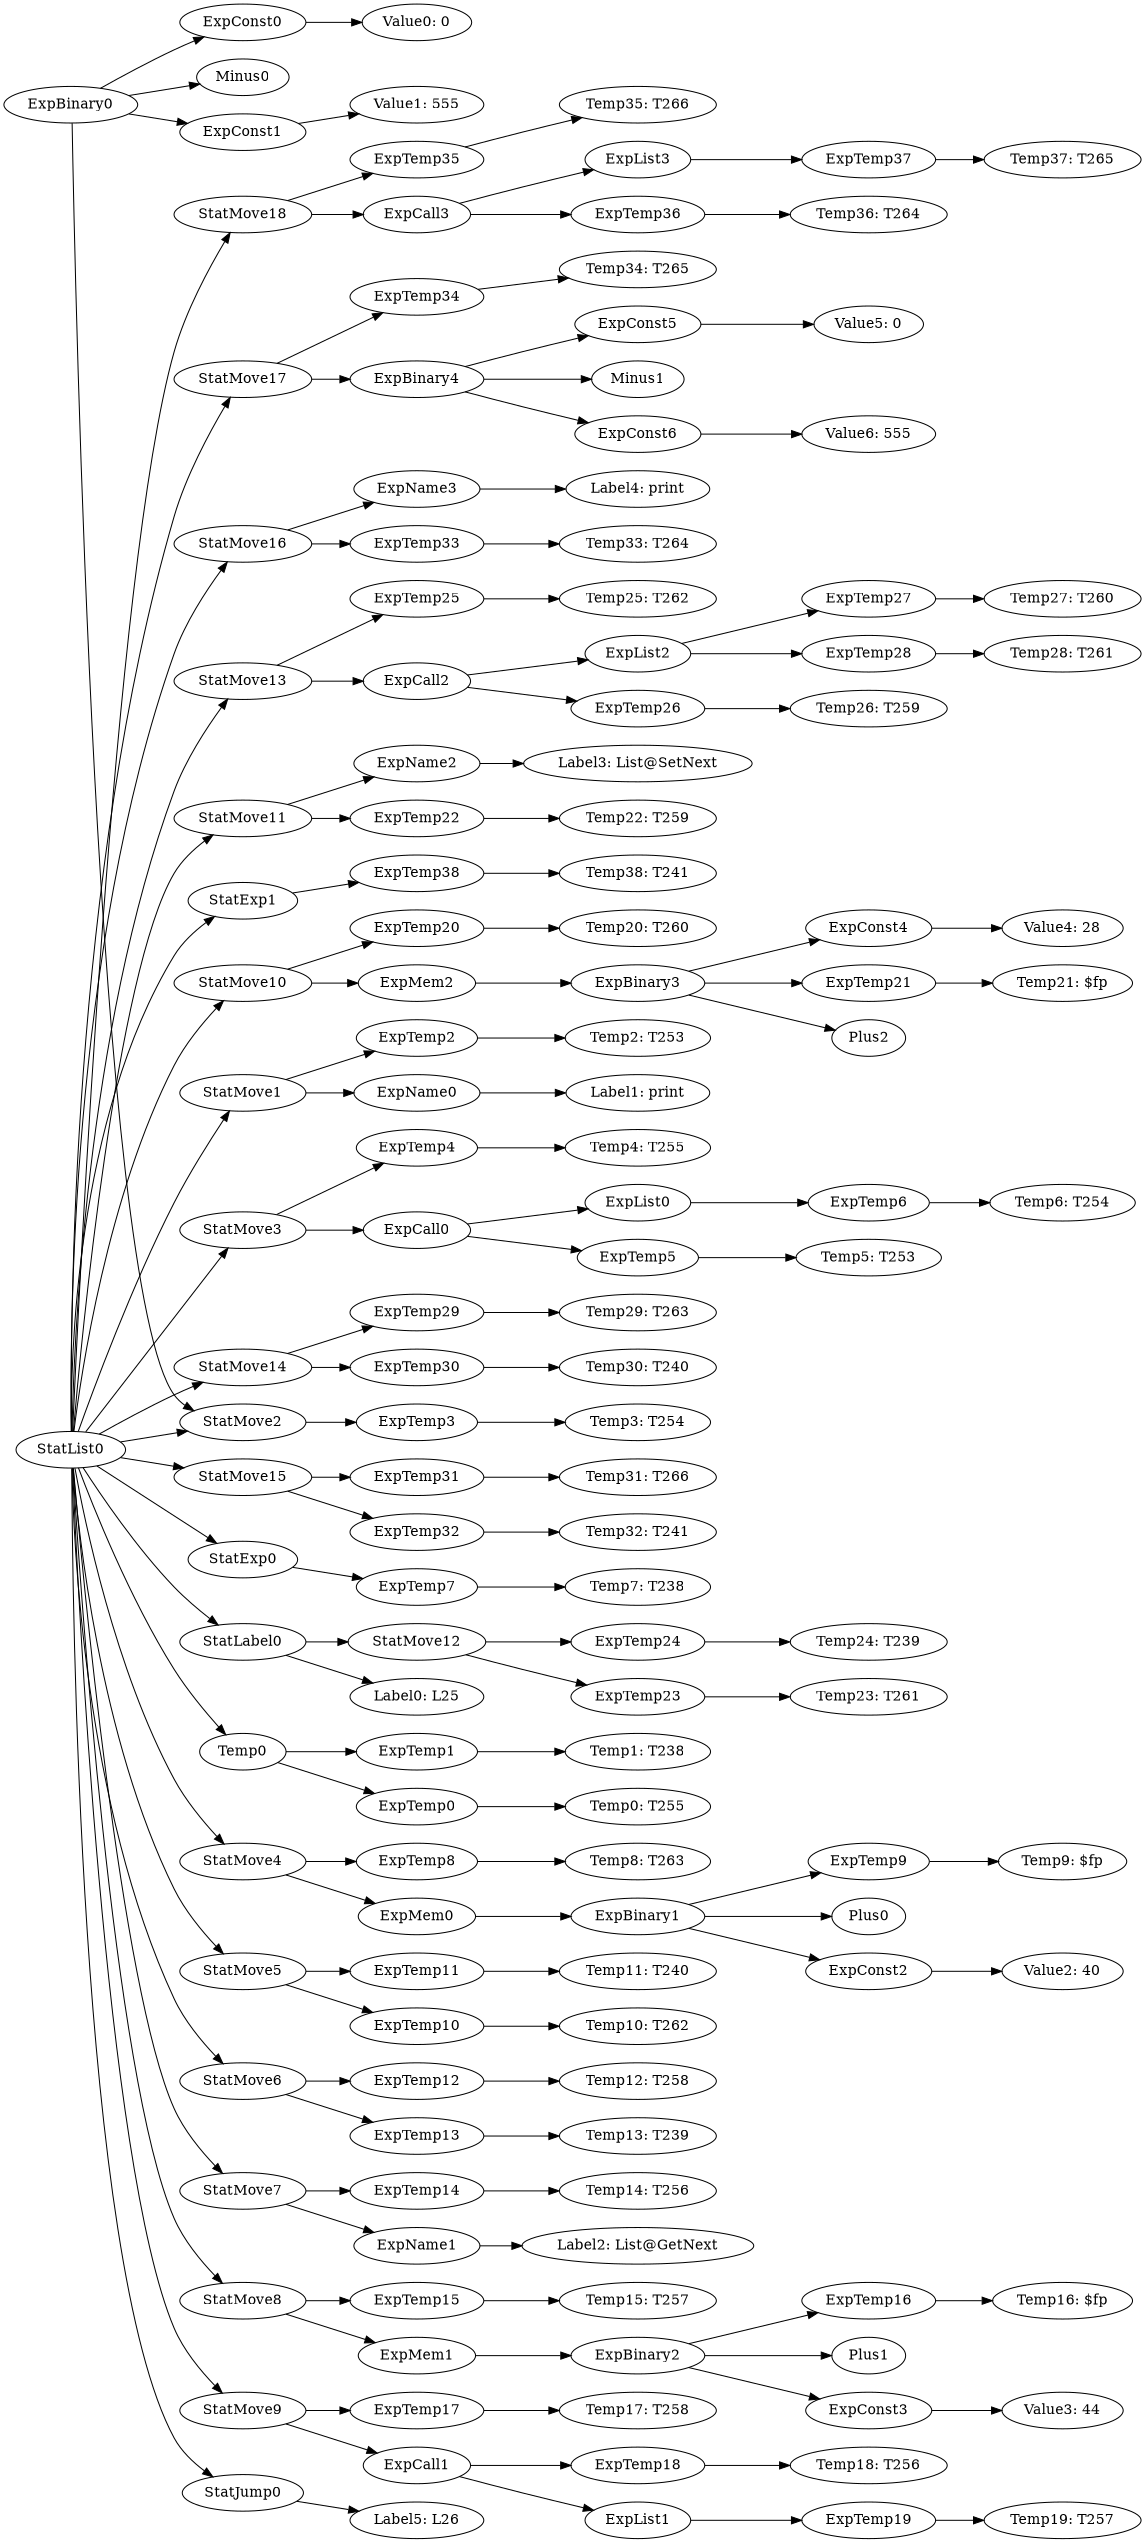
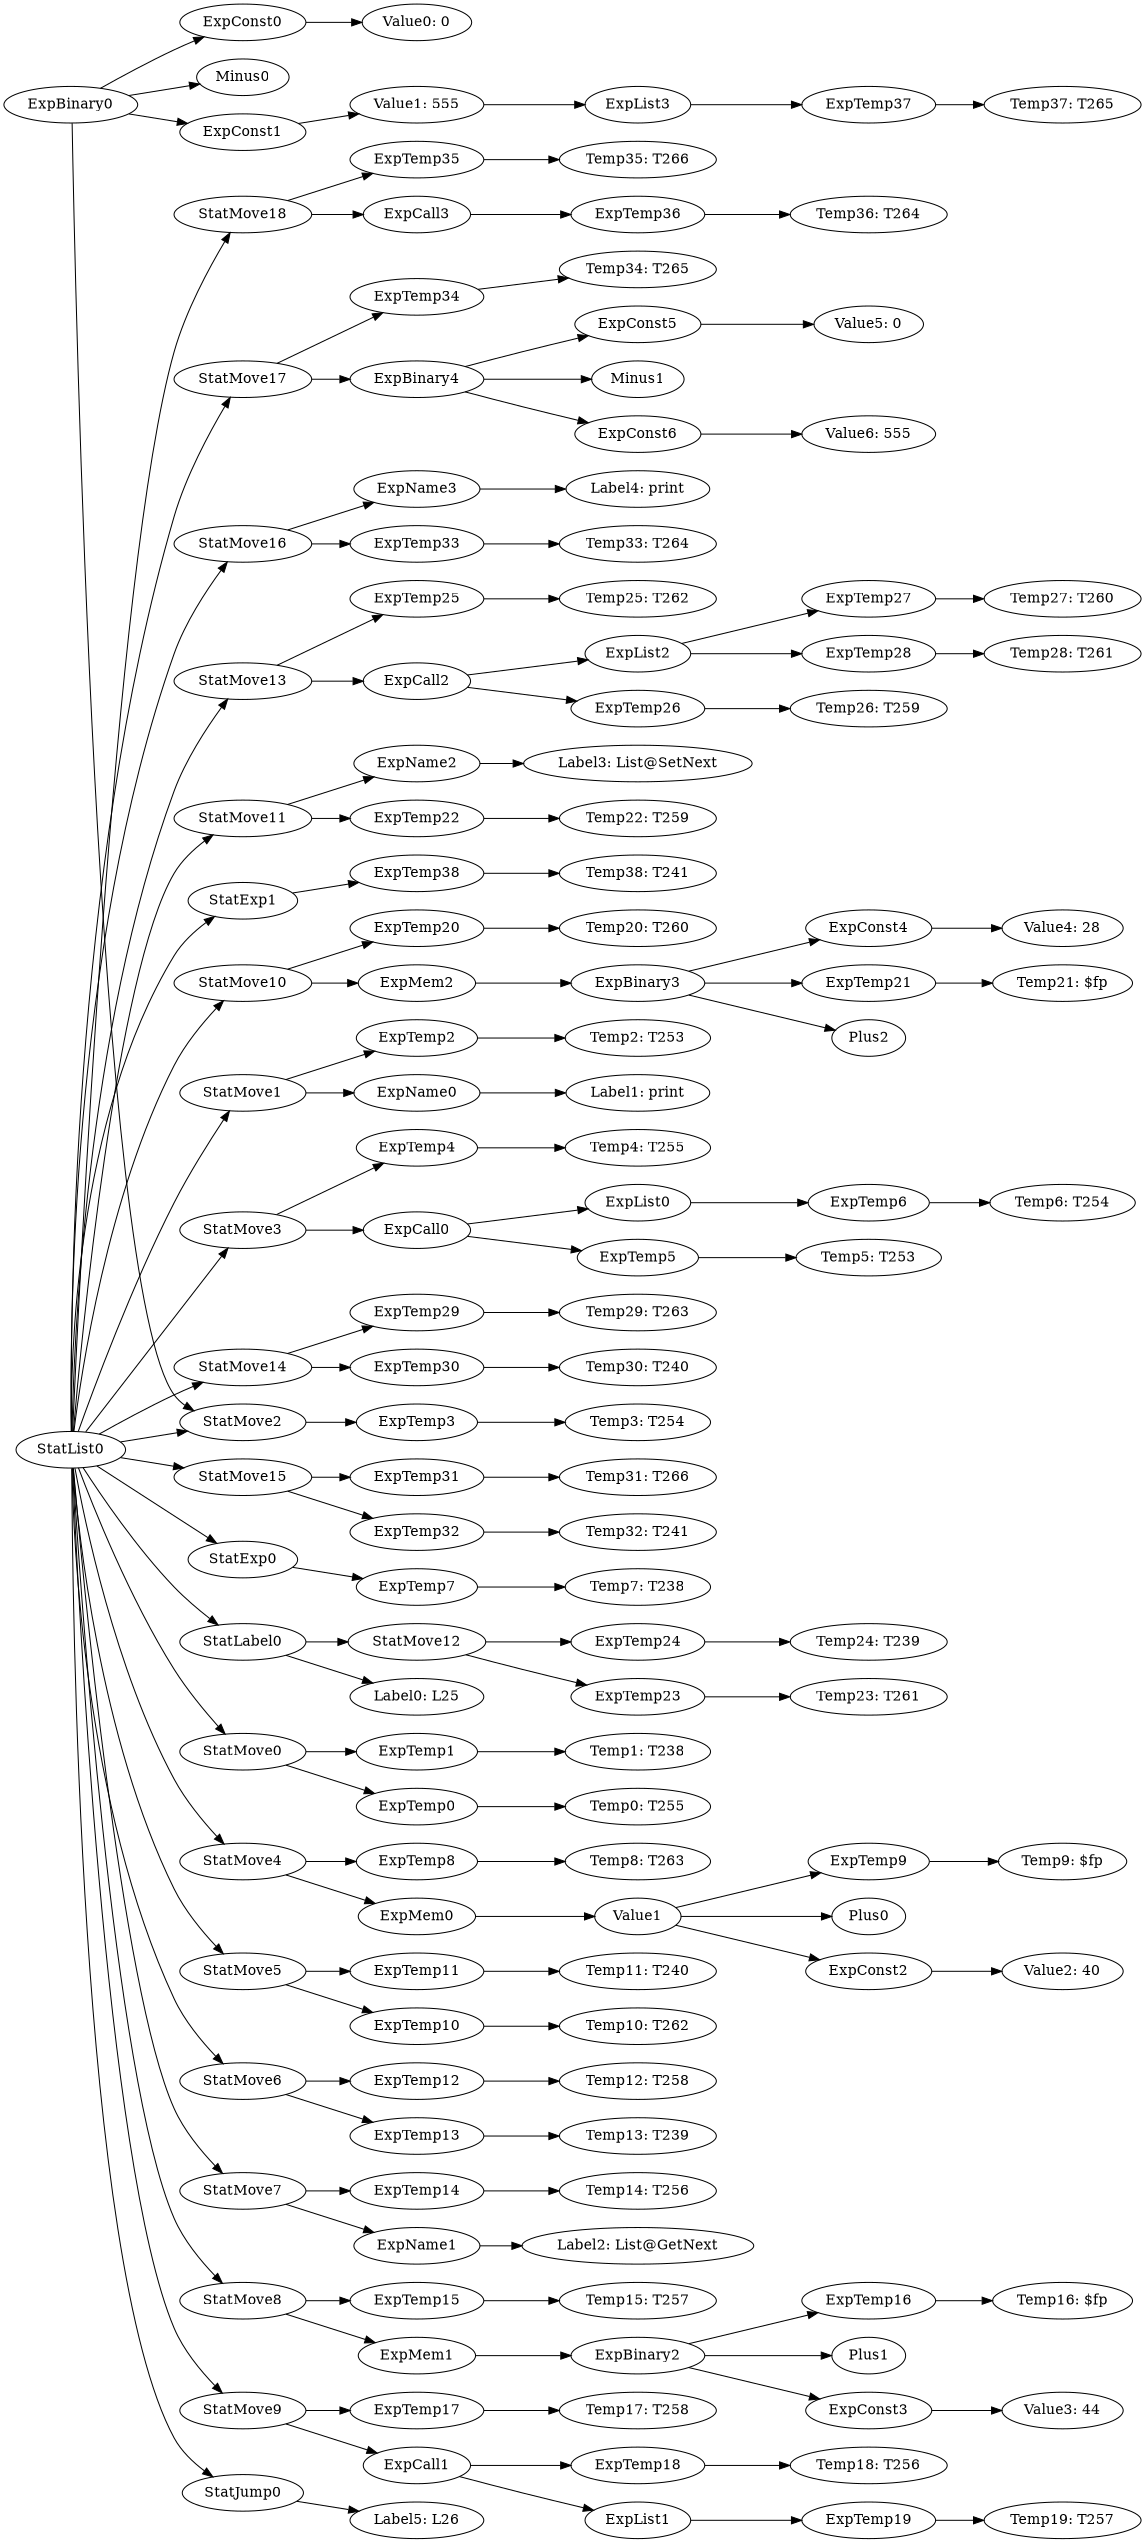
(521, 187) -> (529, 105)
(243, 1752) -> (243, 1752)
(638, 1916) -> (638, 1916)
